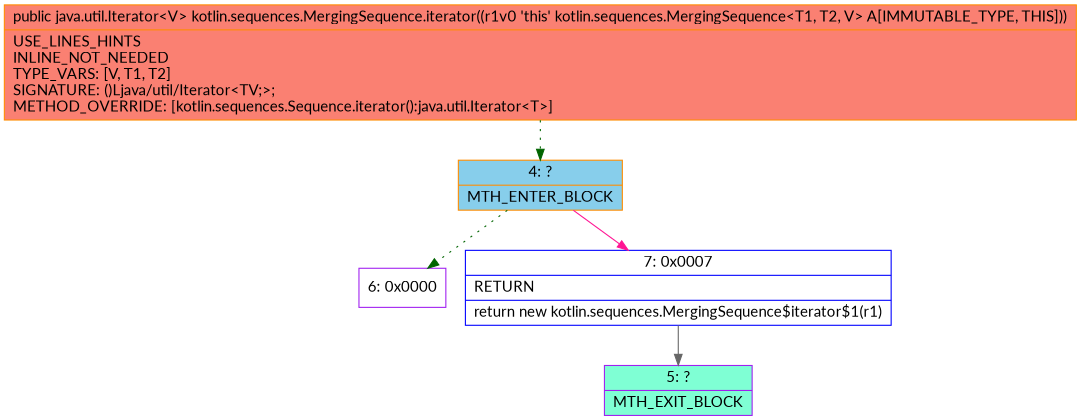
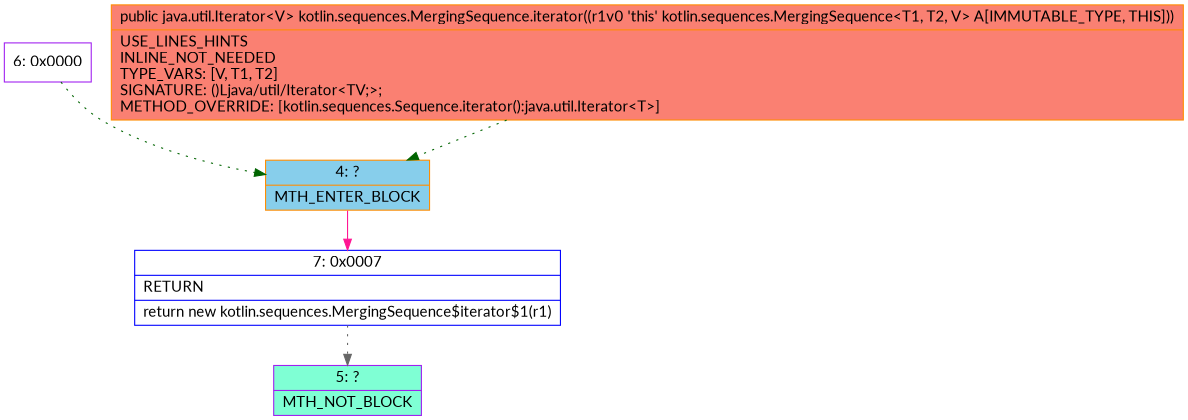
(472, 236) -> (150, 143)
(678, 340) -> (348, 340)
(678, 402) -> (348, 402)
